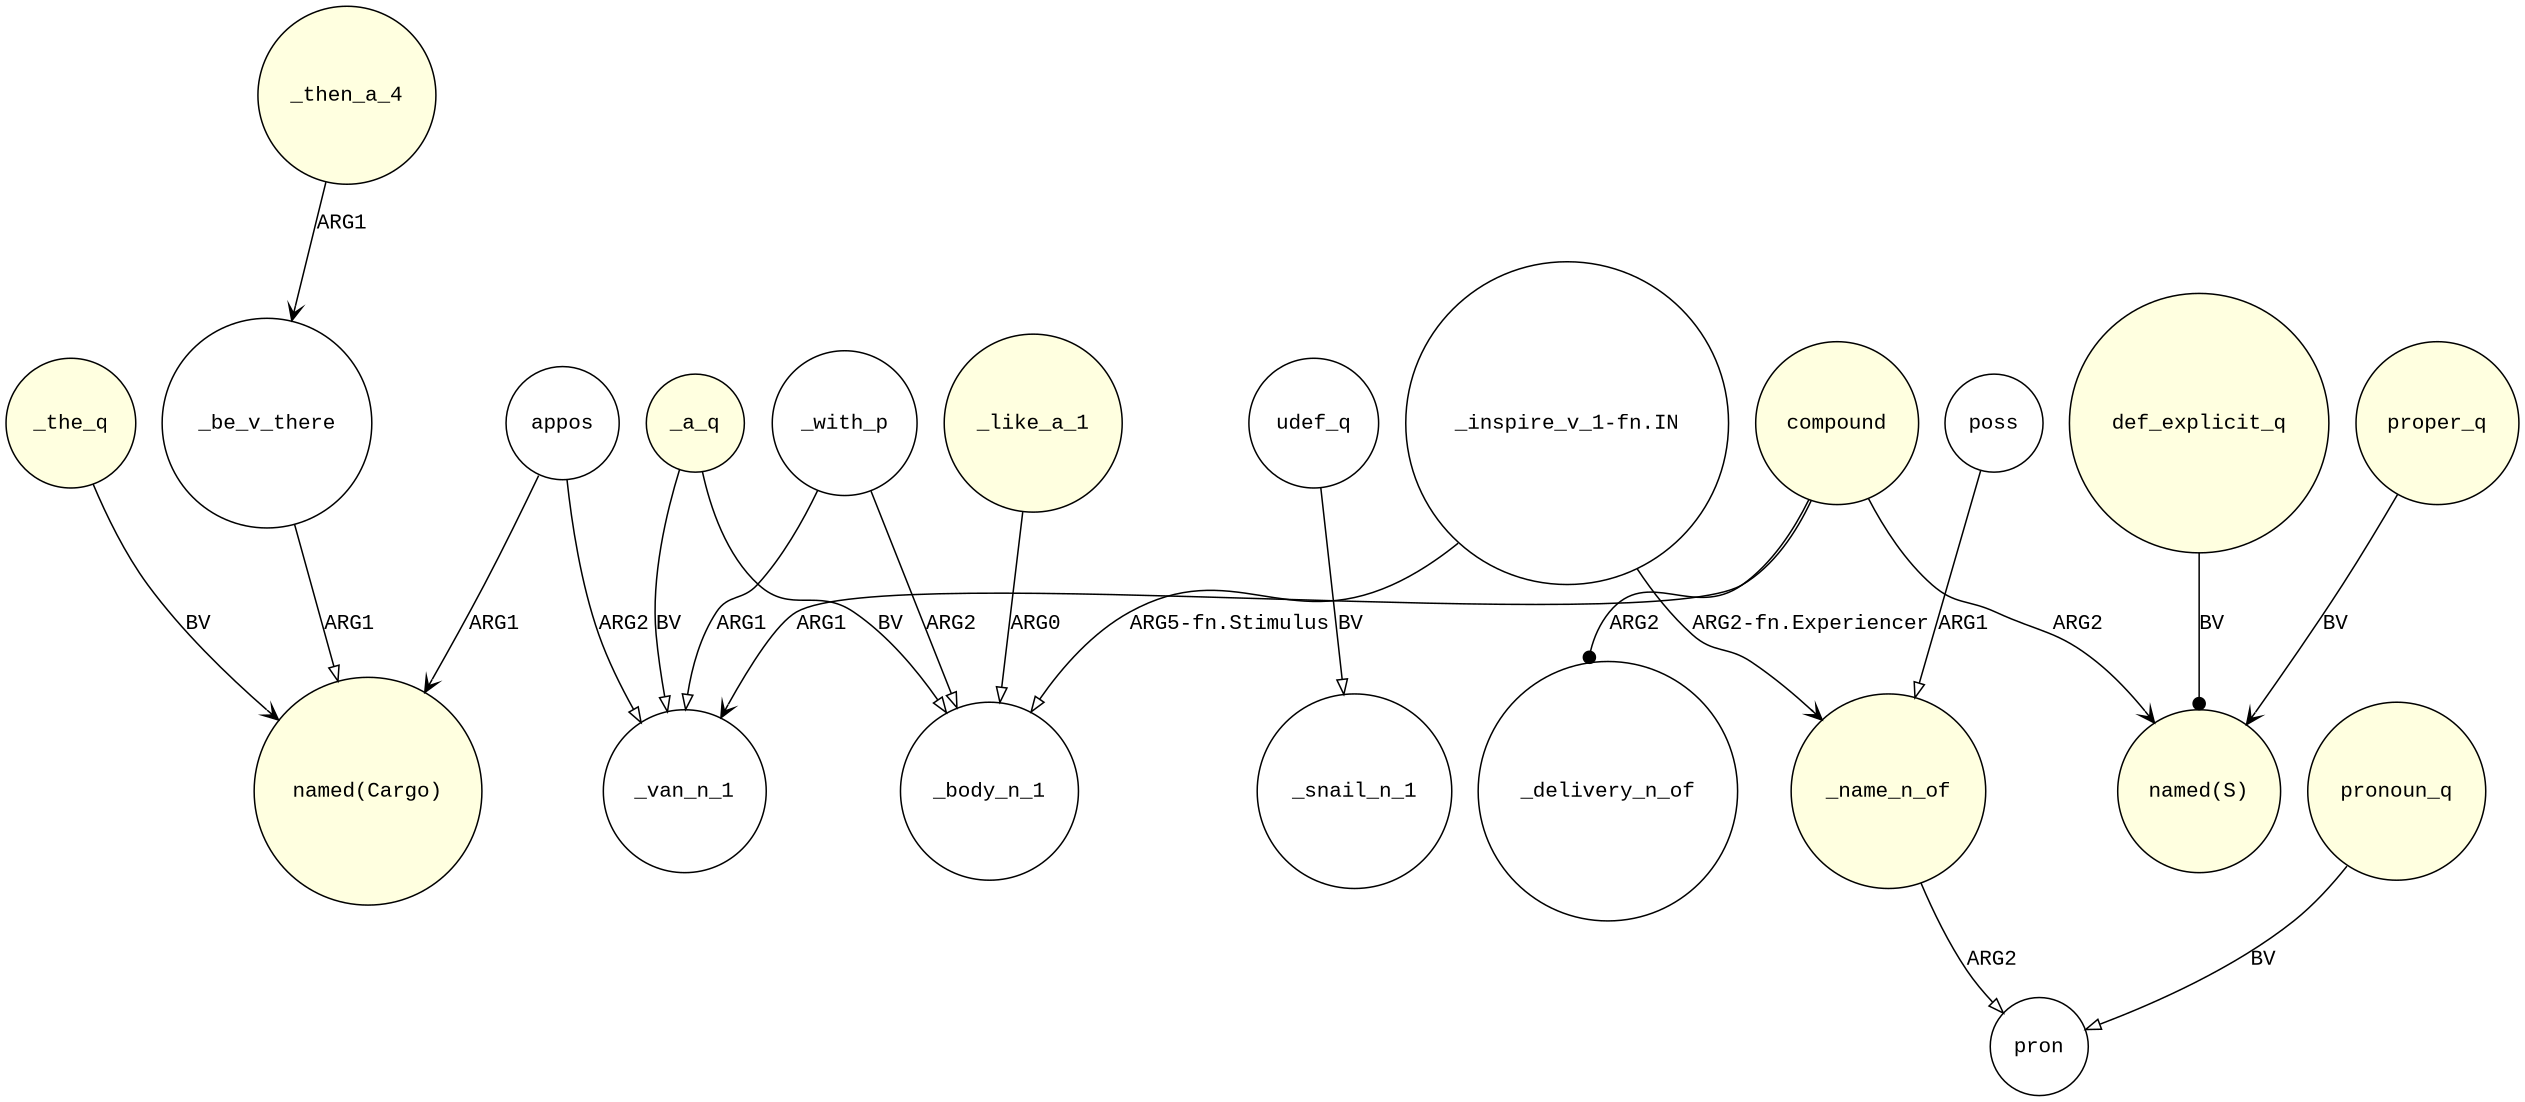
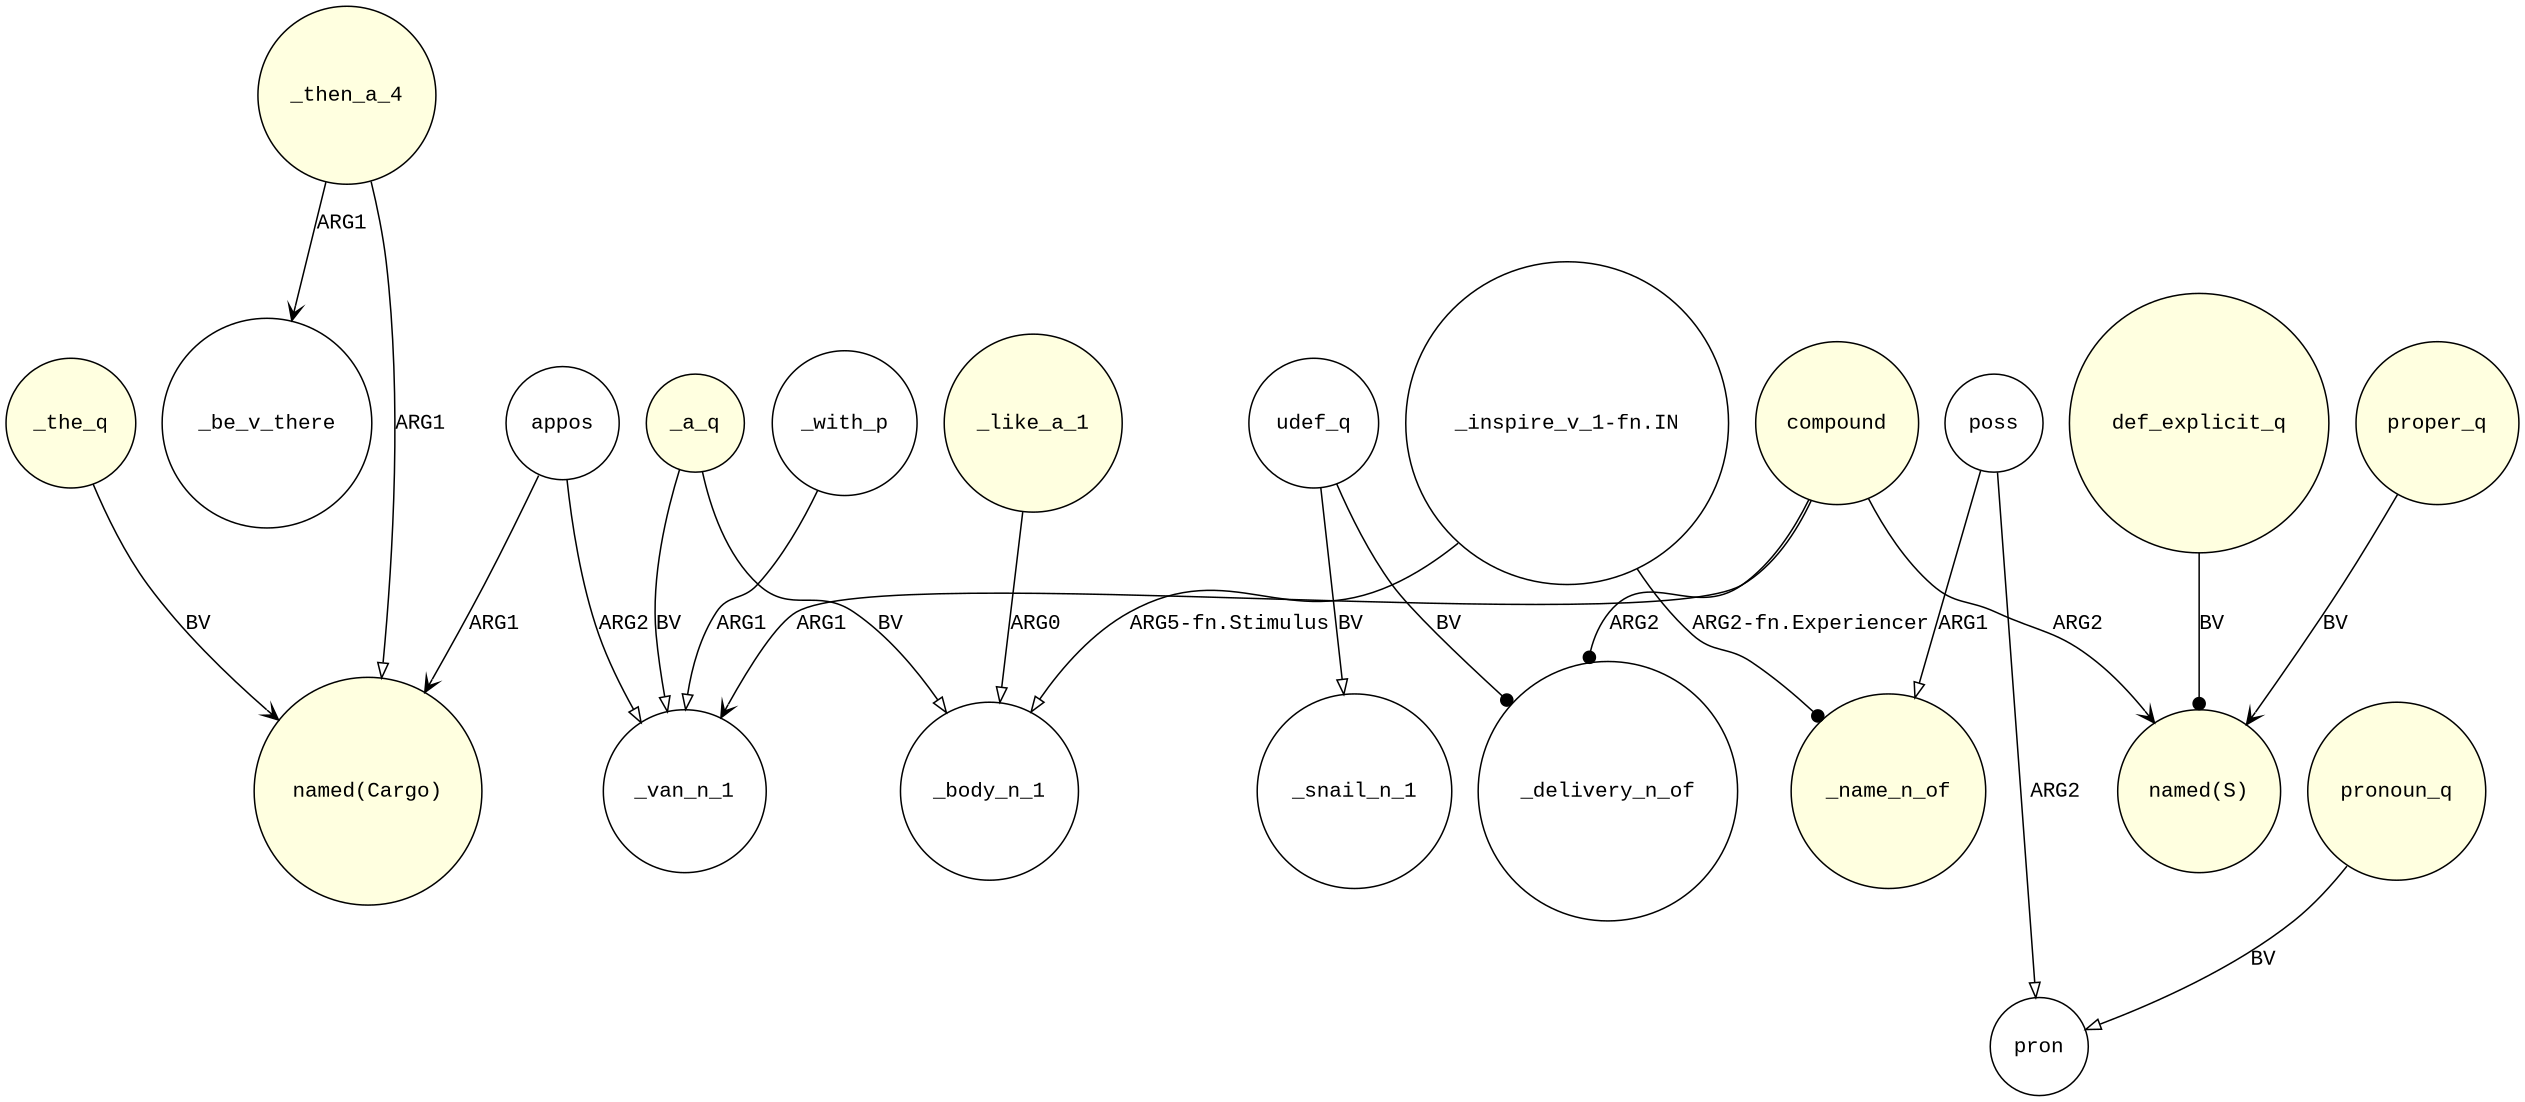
(907, 582) -> none
(314, 595) -> (395, 421)
none -> (1419, 616)
(1718, 649) -> (1718, 649)
(1952, 946) -> (2016, 727)
